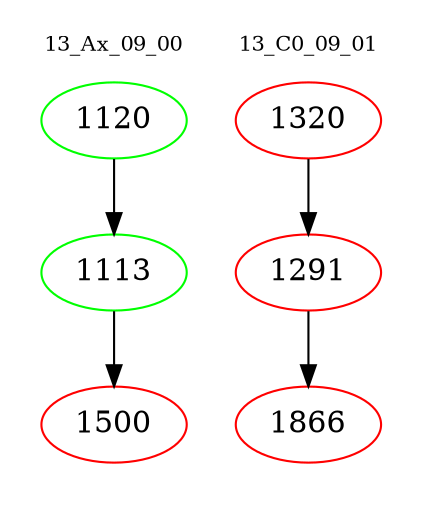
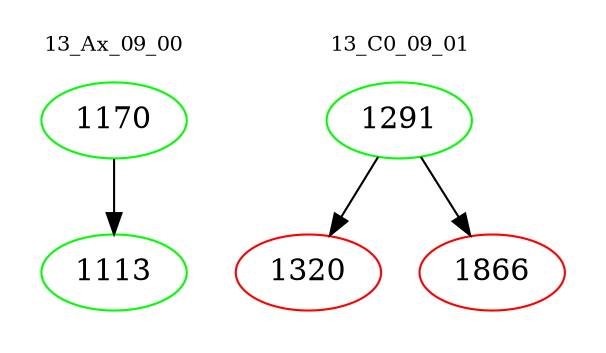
(114, 120) -> (114, 120)
(308, 186) -> (360, 187)
(308, 273) -> (399, 120)
(114, 425) -> none
